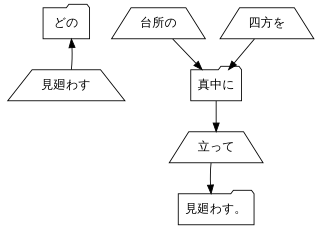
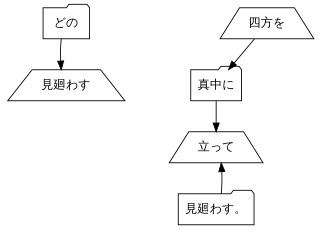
(158, 23) -> none
(72, 59) -> (61, 50)
(210, 174) -> (222, 183)
